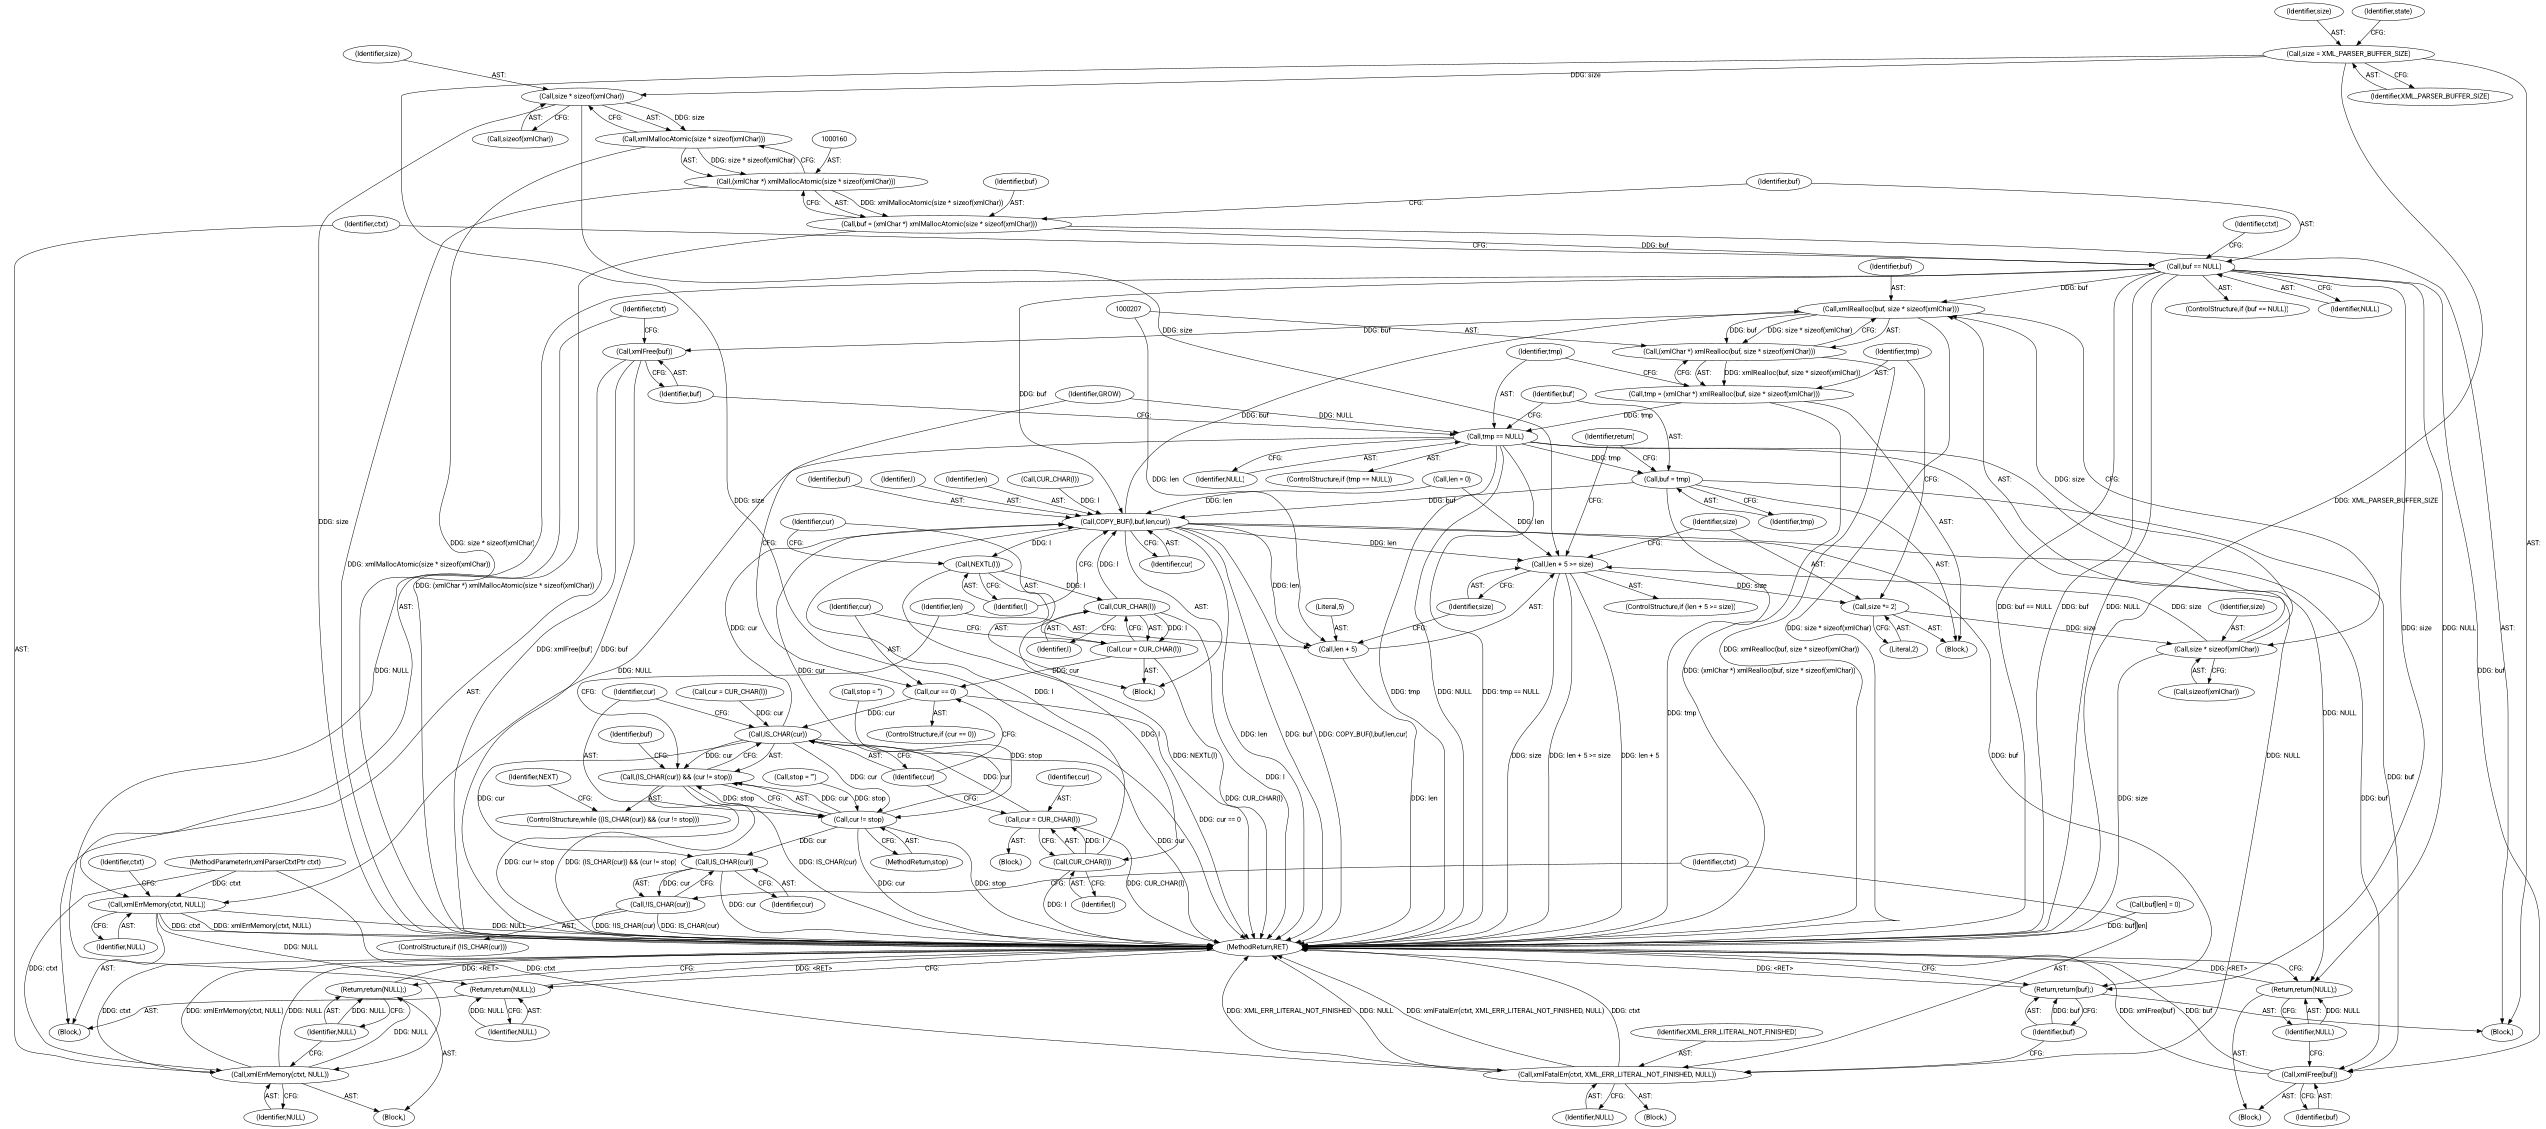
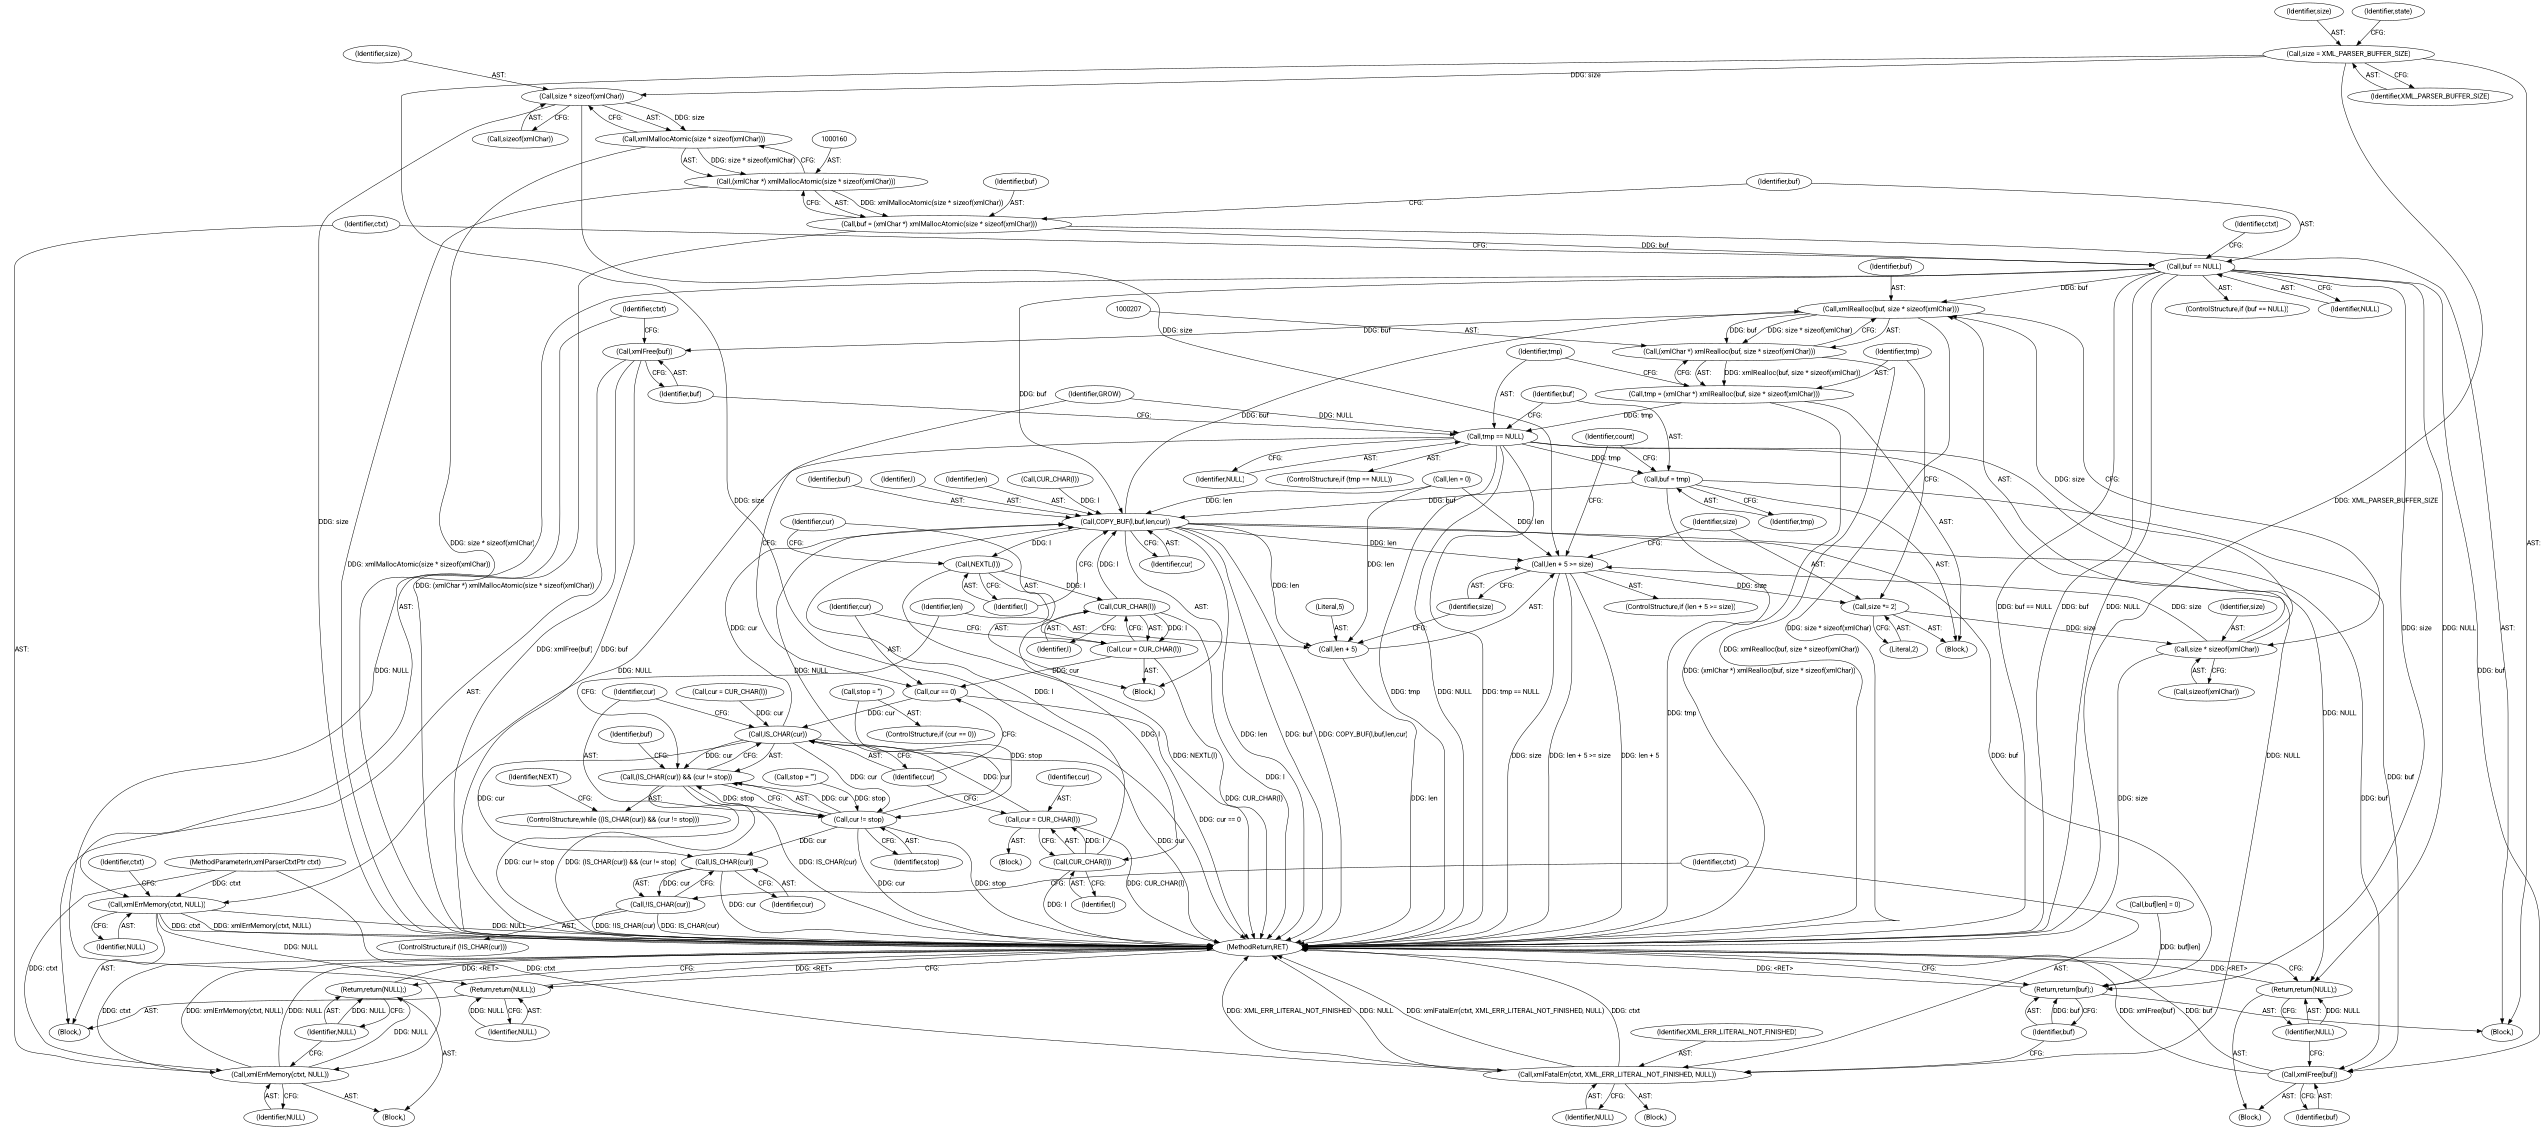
(1610, 437) -> (1610, 437)
(1204, 494) -> (1367, 539)
(811, 671) -> (811, 671)
(933, 711) -> (898, 711)
(917, 862) -> (917, 862)
(1723, 943) -> (2152, 970)
